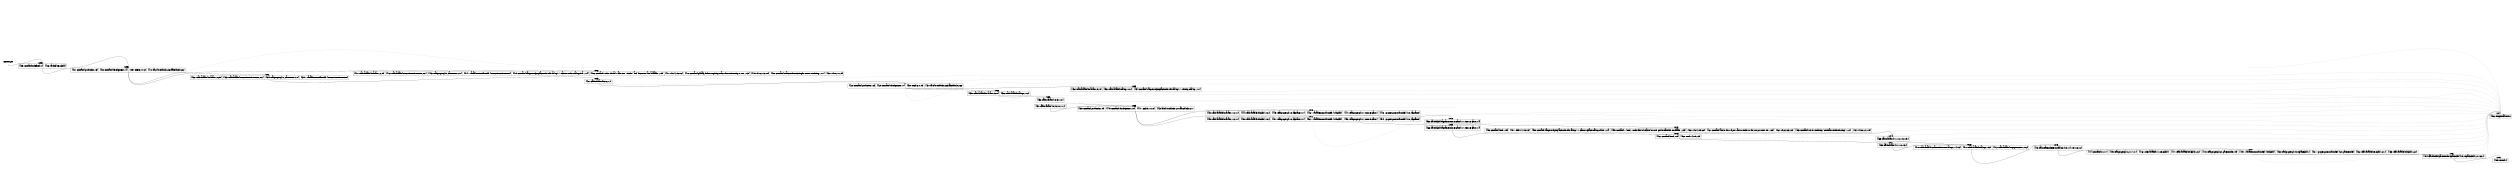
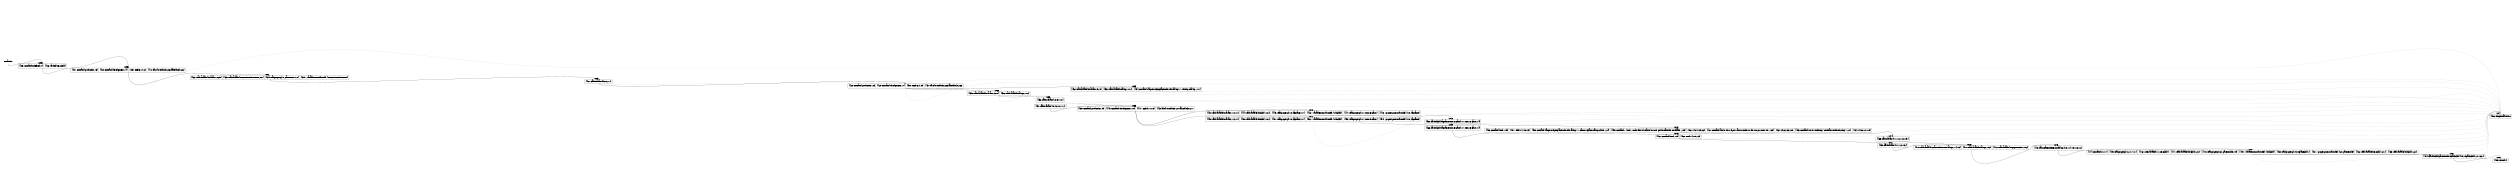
(8, 62) -> (8, 62)
(598, 74) -> none
